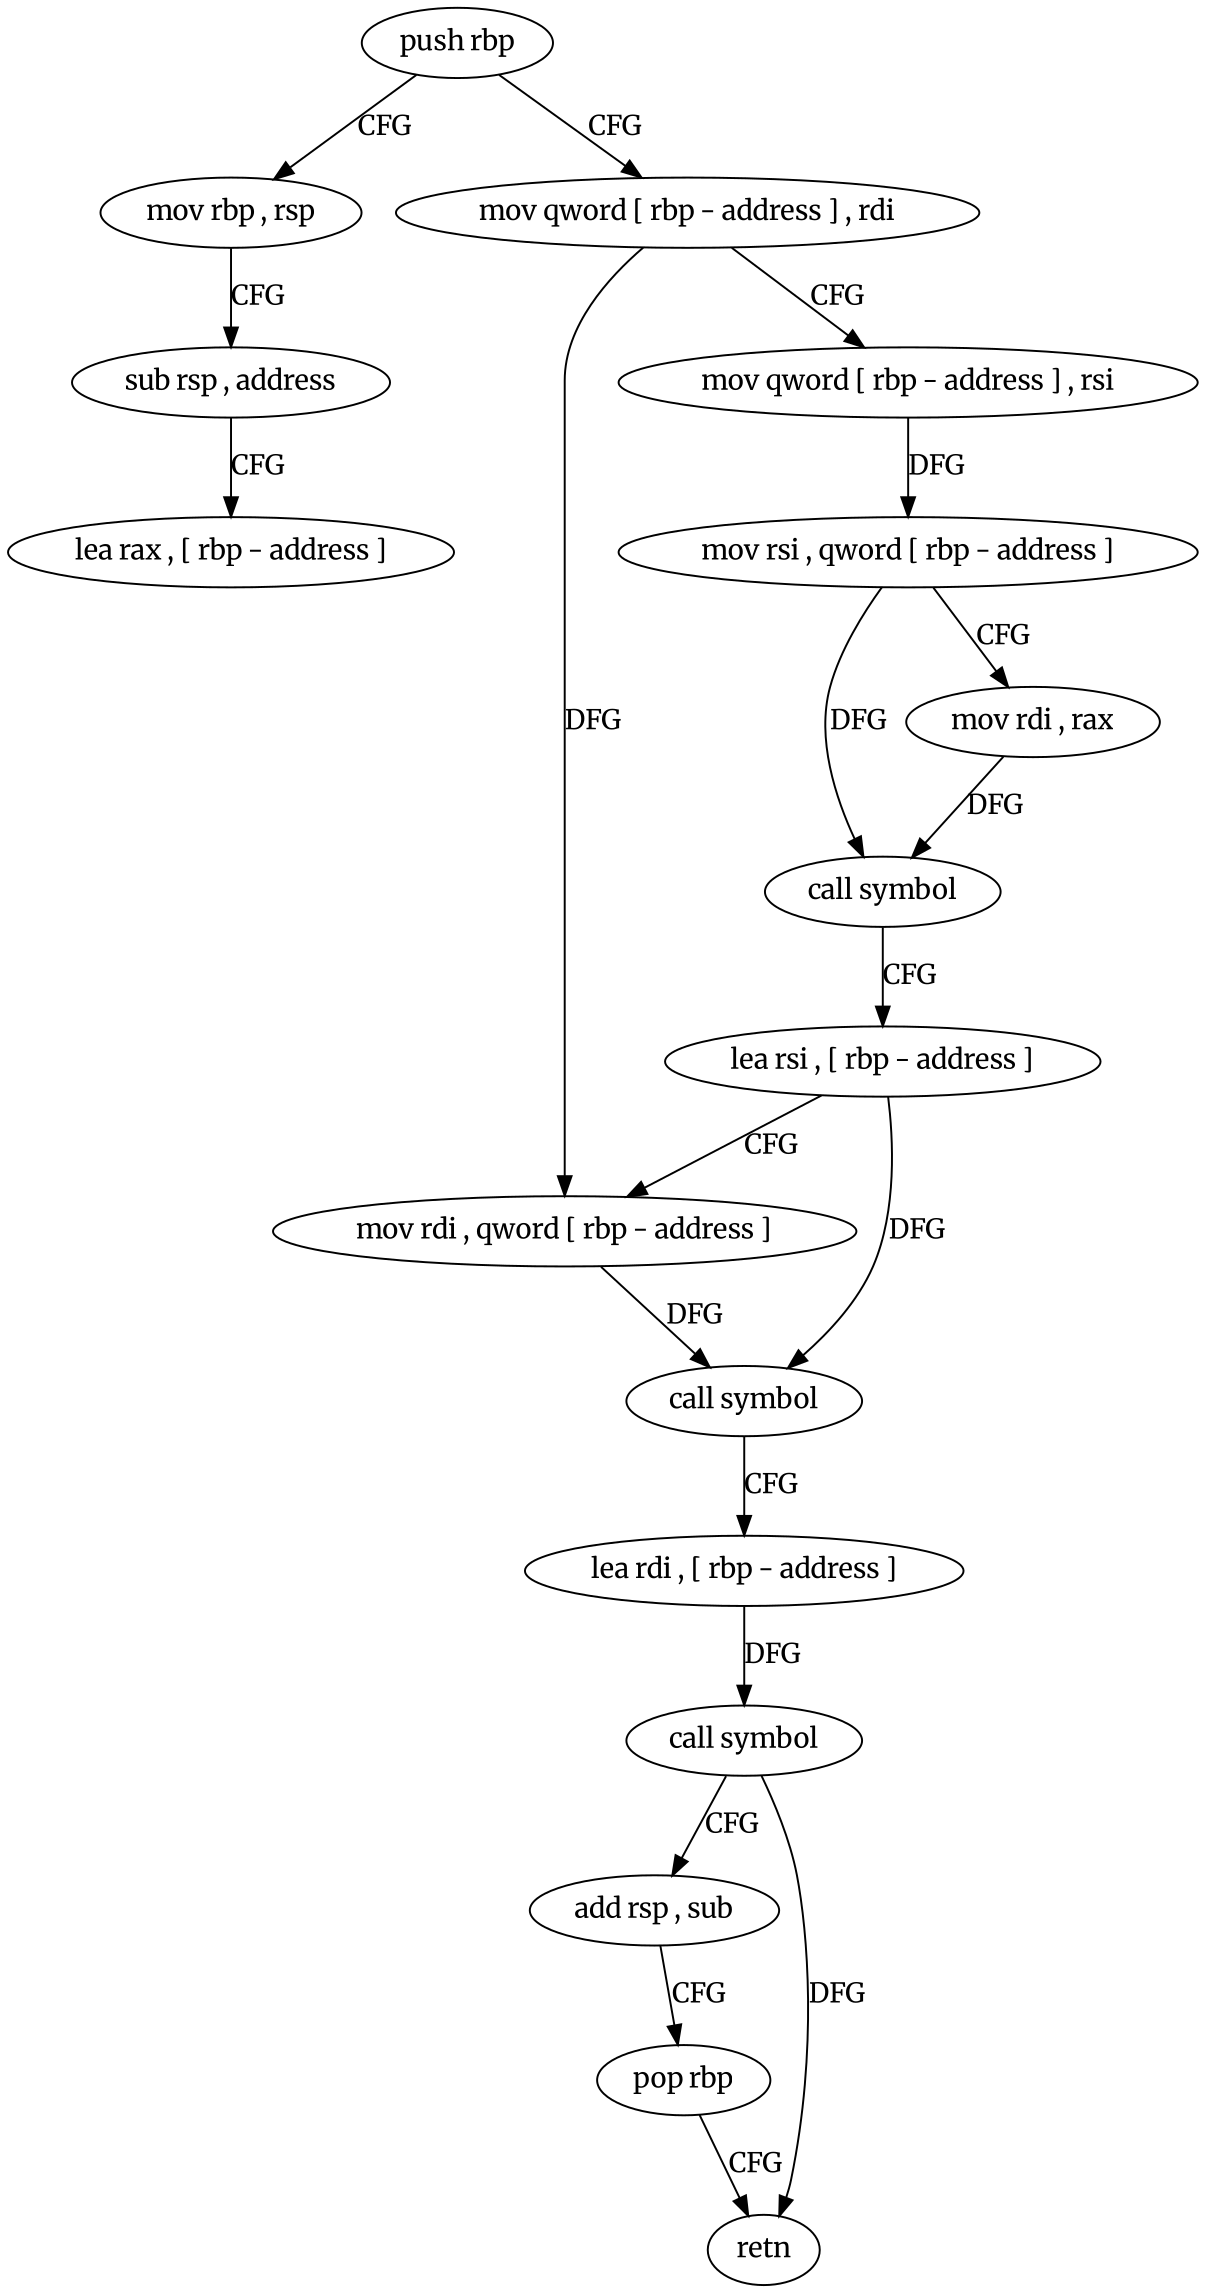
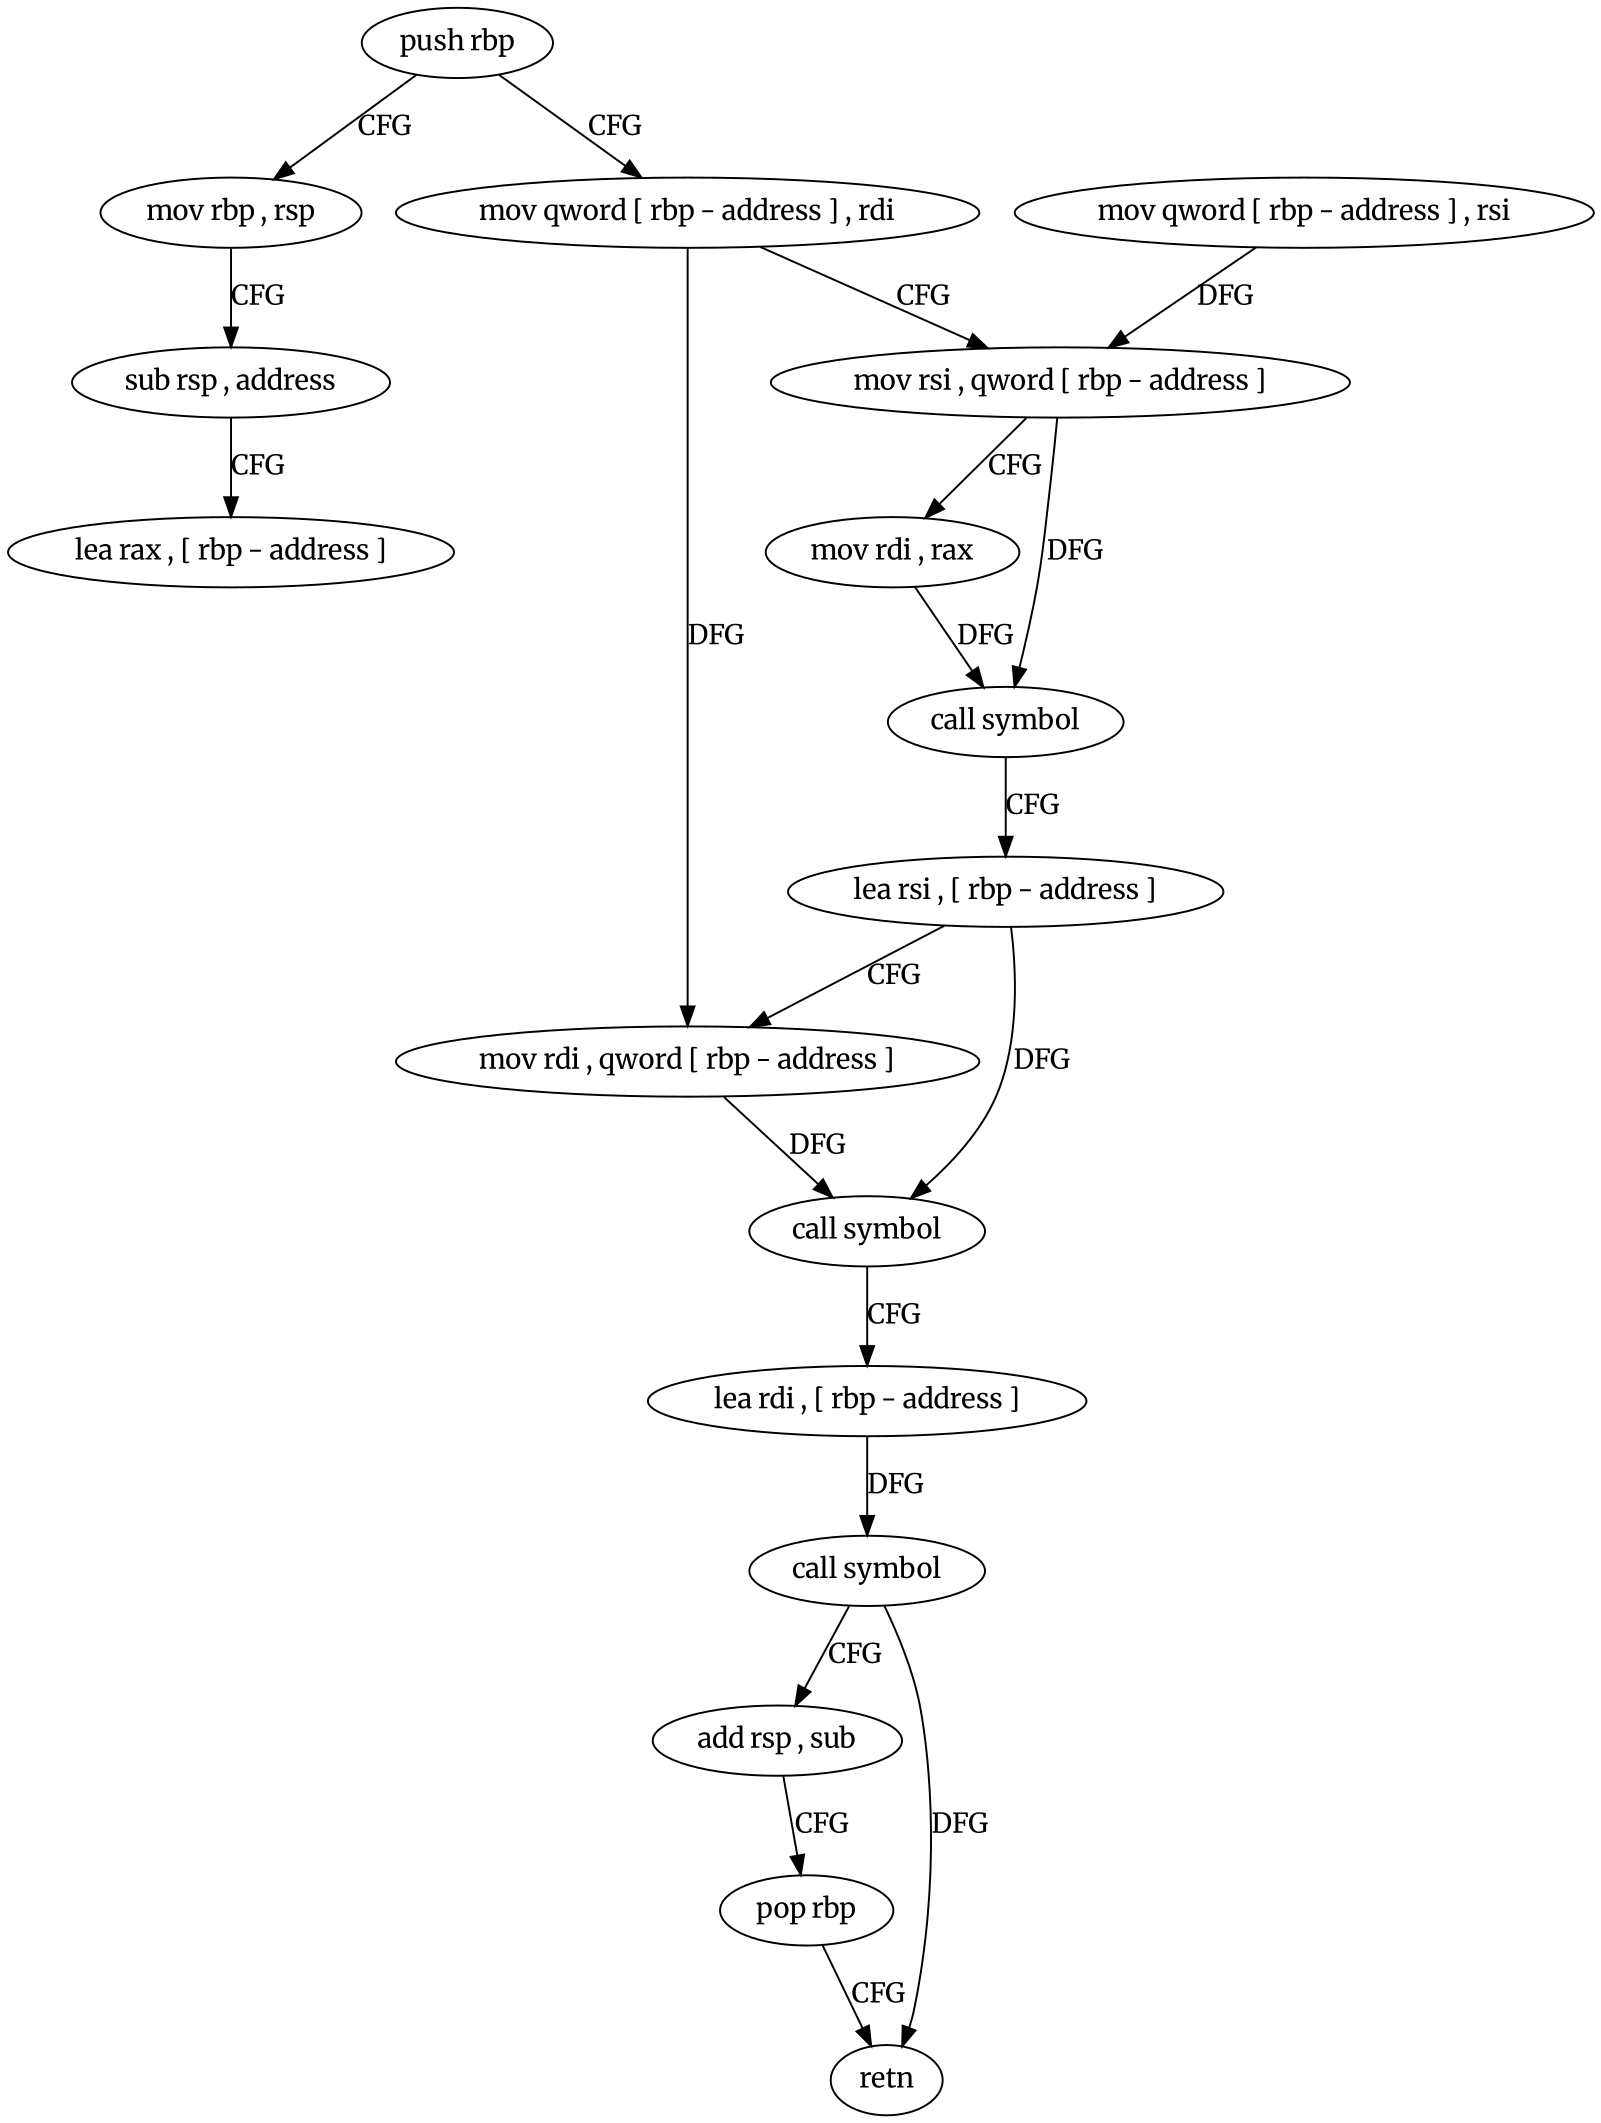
(790, 292) -> (865, 294)
